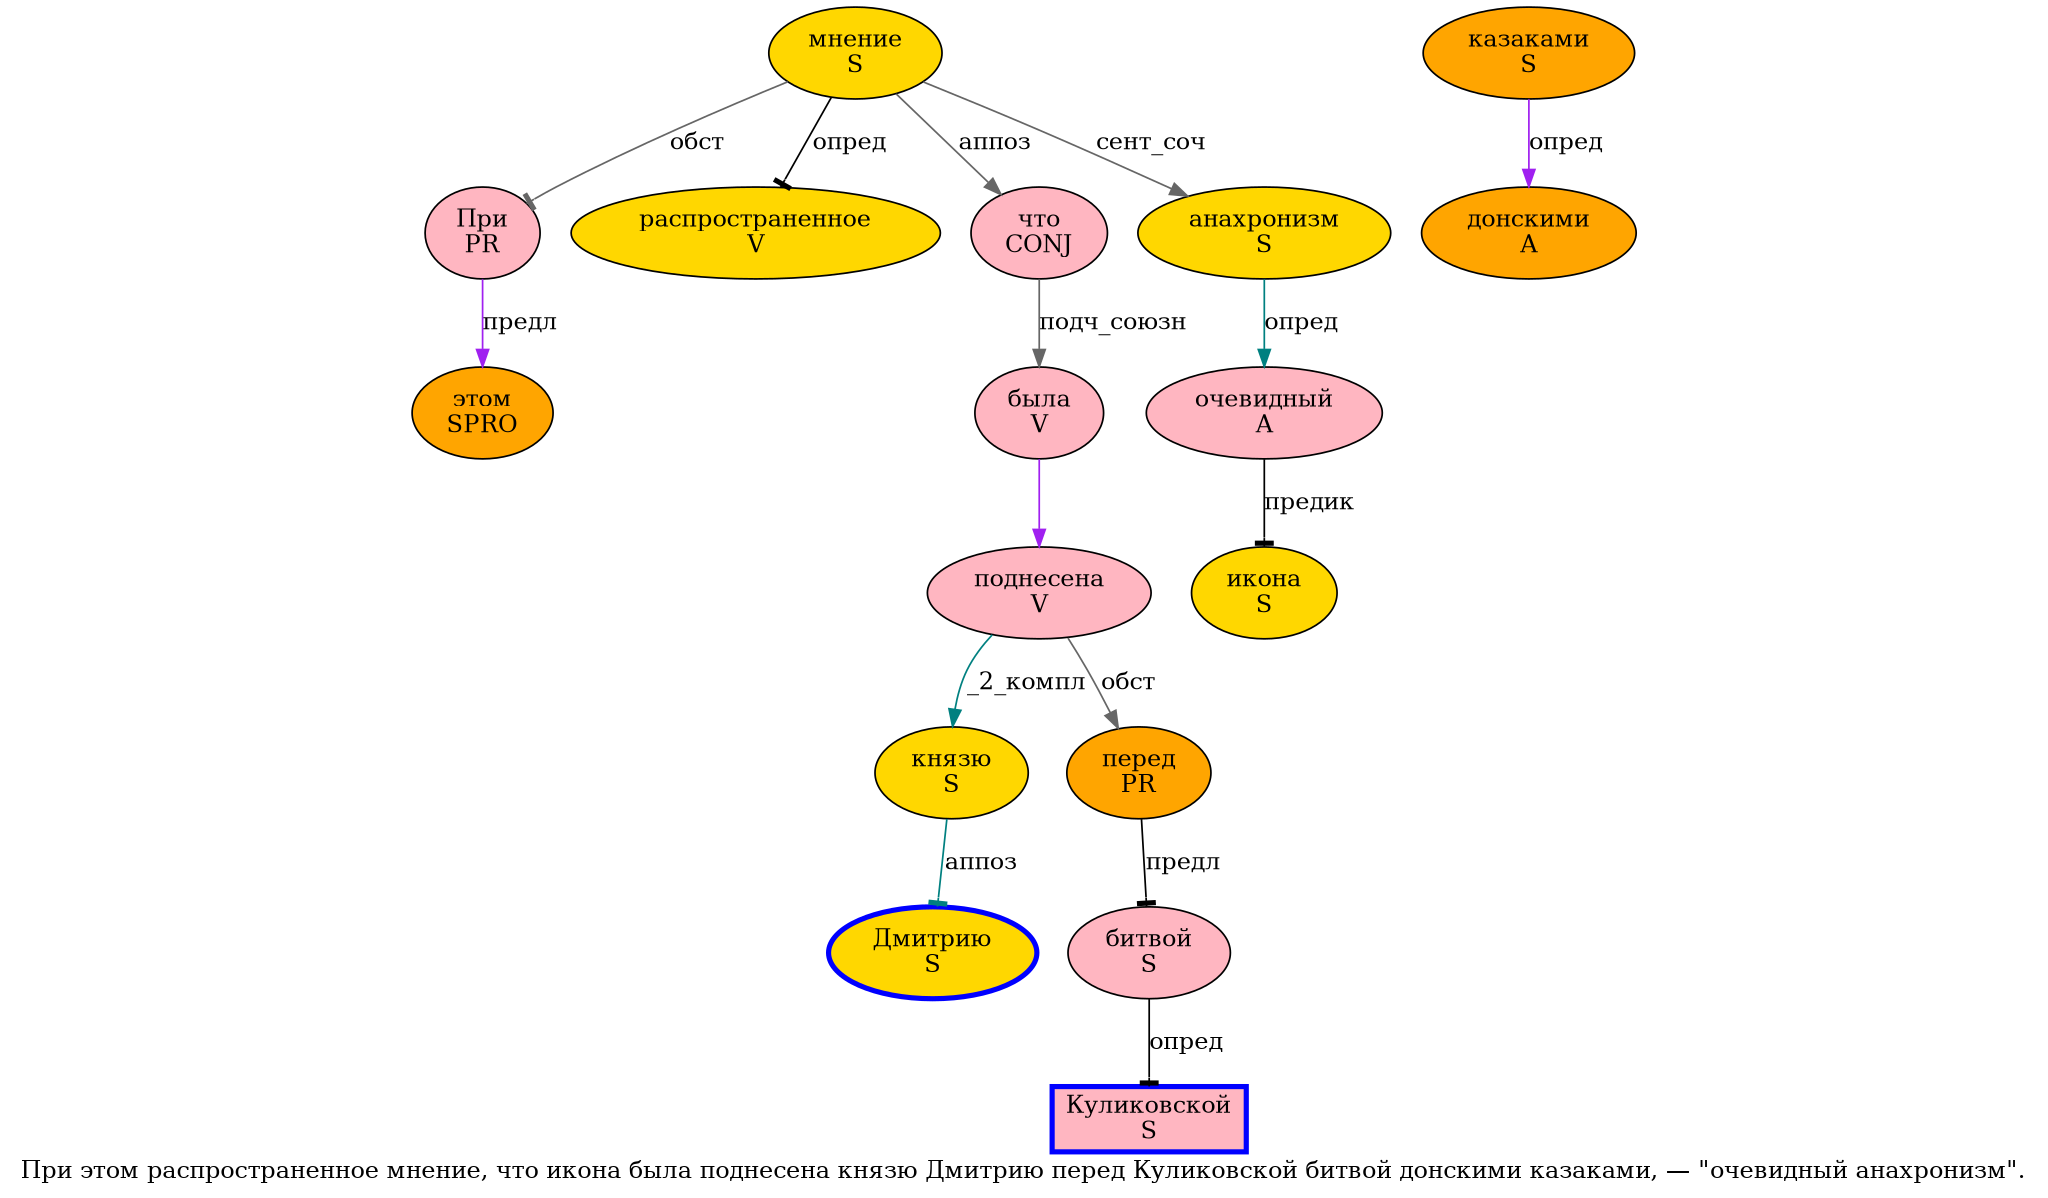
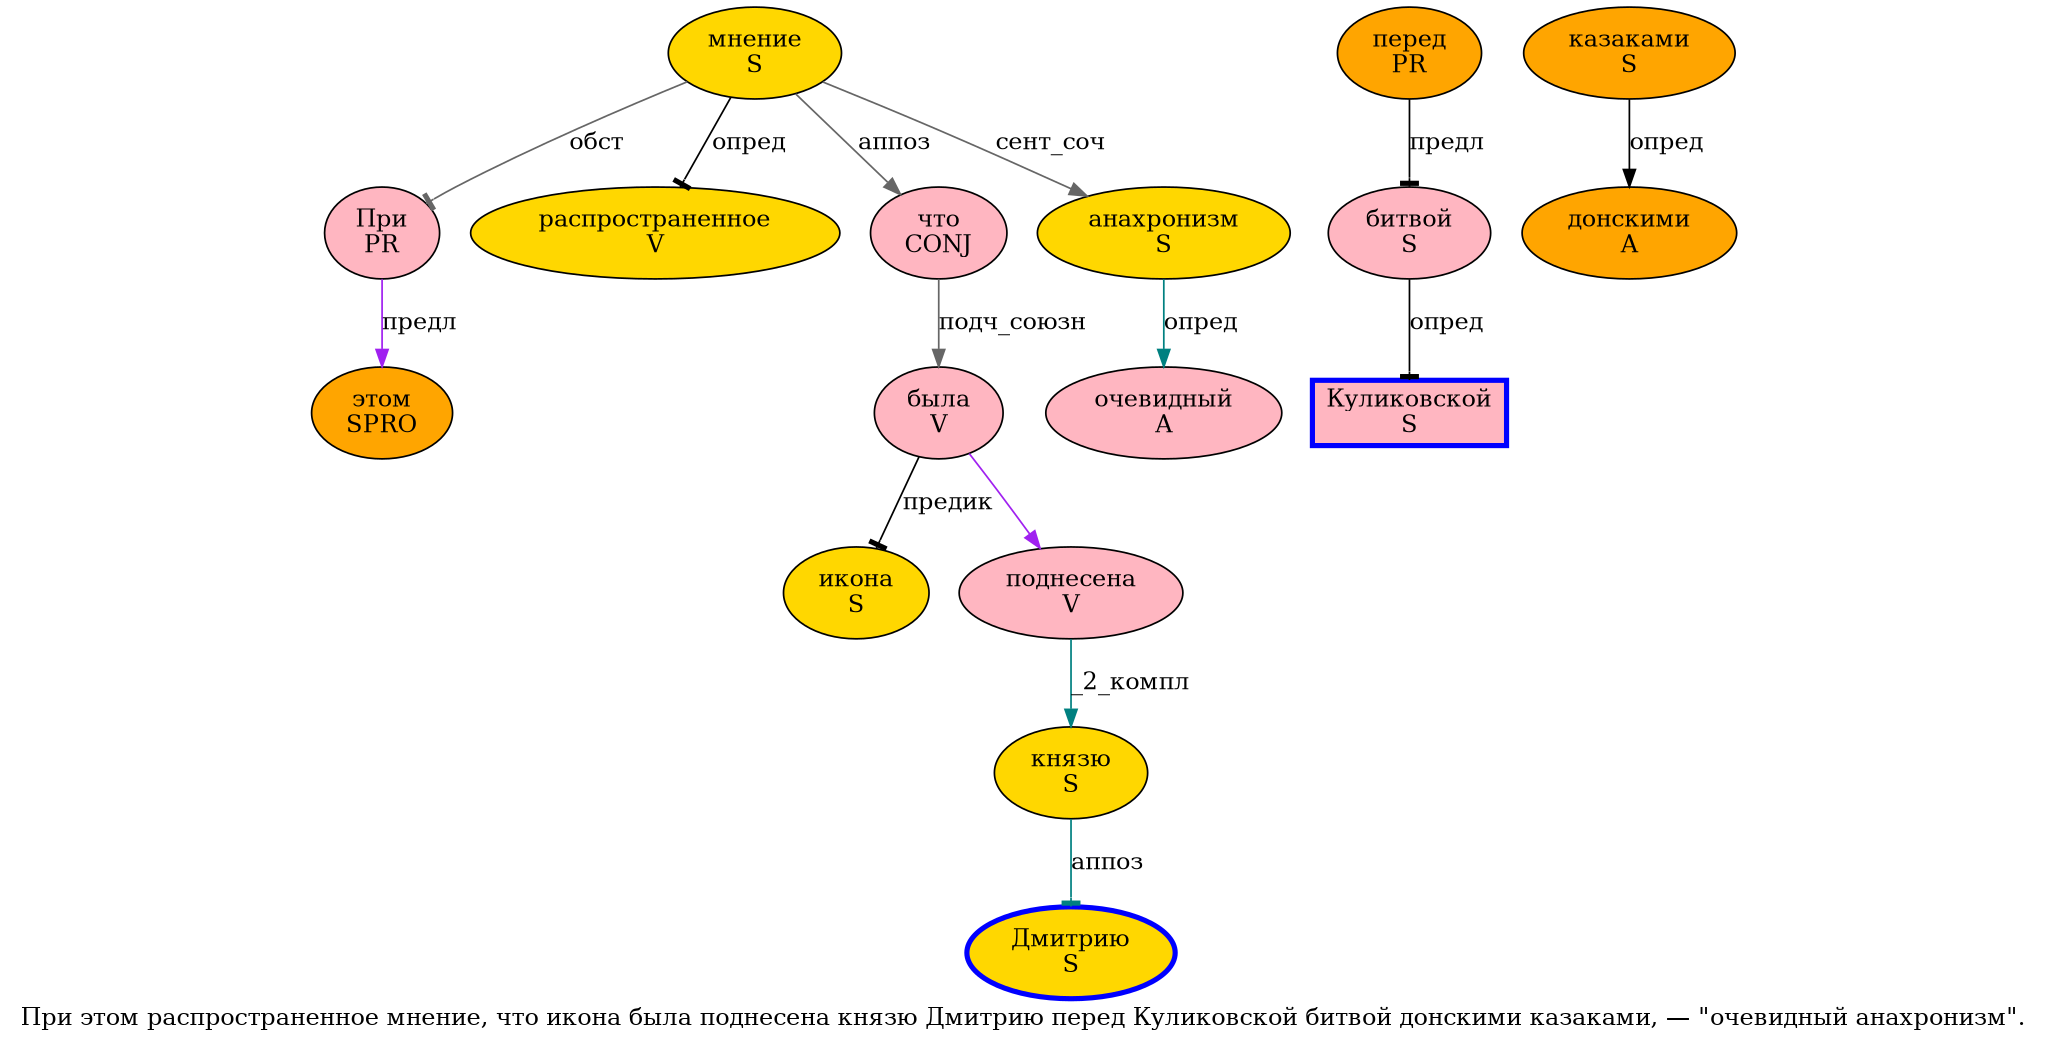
(1529, 134) -> (1629, 134)
(1264, 498) -> (900, 498)
(1090, 675) -> none
